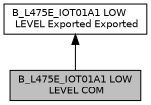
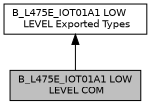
(75, 19) -> (75, 19)
